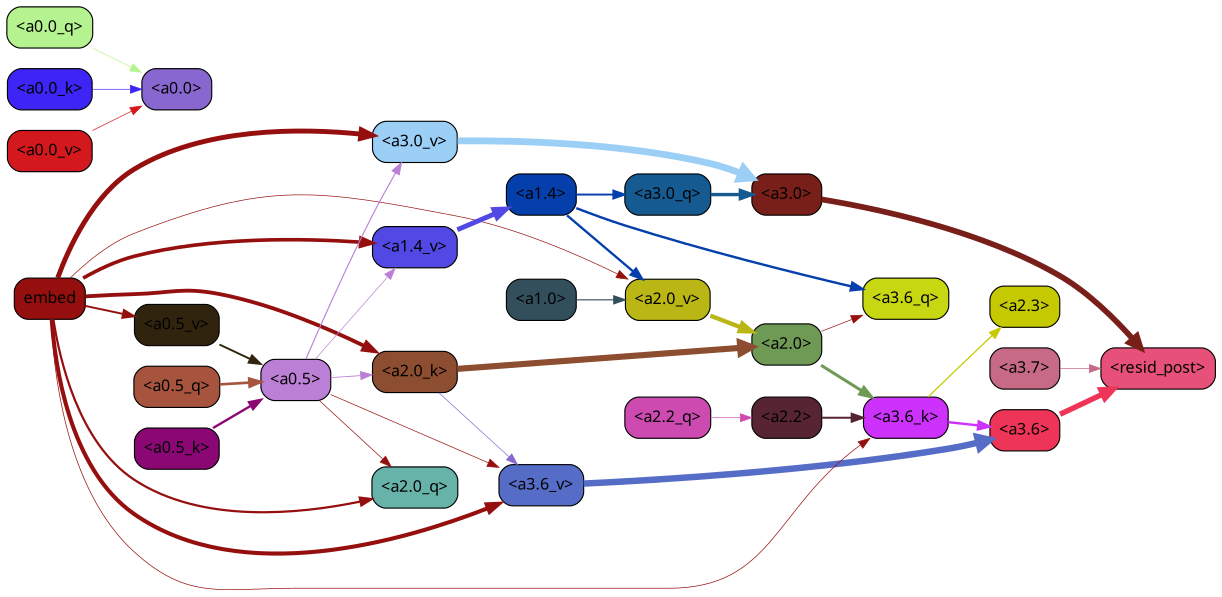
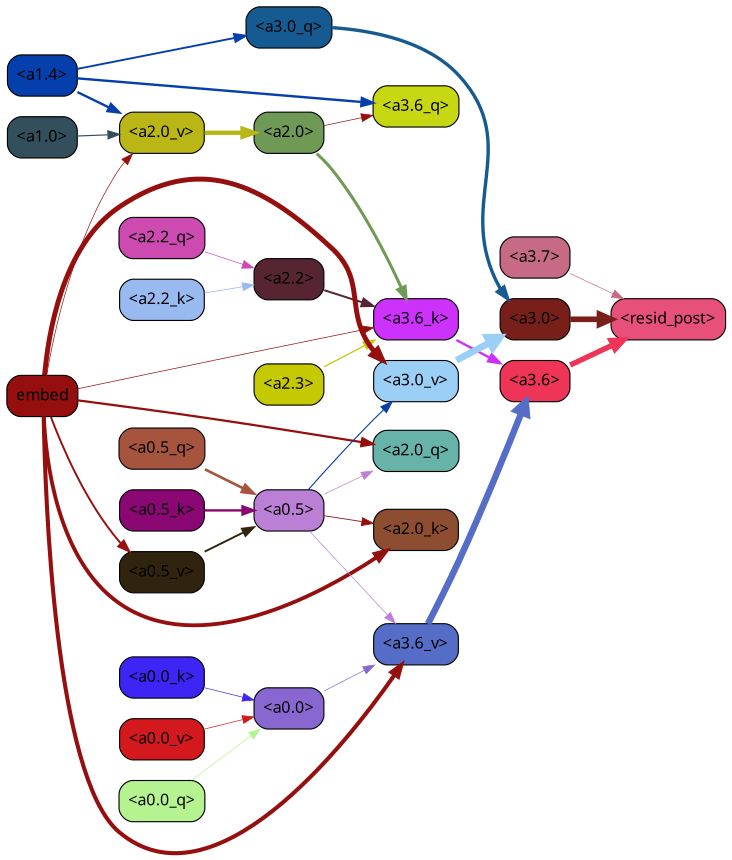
(415, 247) -> none
(348, 265) -> (345, 449)
none -> (162, 300)
(599, 358) -> none
(960, 366) -> (345, 356)
(346, 377) -> (343, 519)
(474, 425) -> (344, 681)
(410, 429) -> (345, 569)
(351, 430) -> (343, 485)
